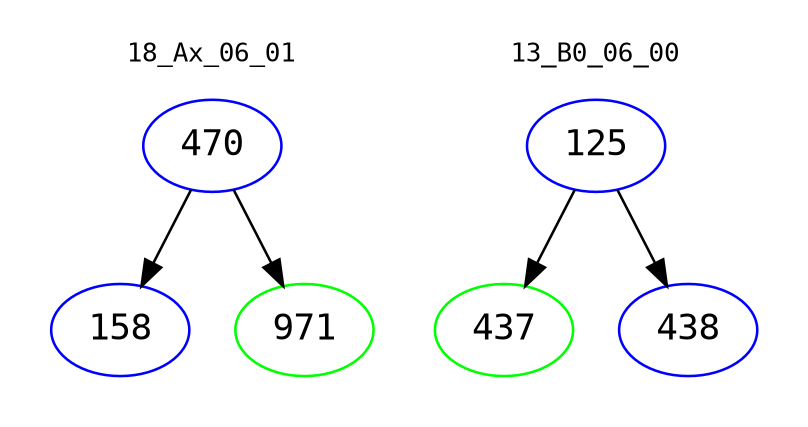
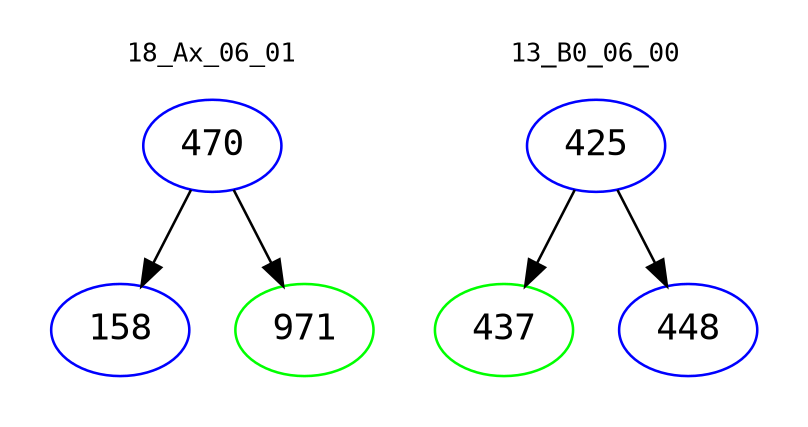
(596, 146) -> (596, 146)
(688, 330) -> (688, 330)
